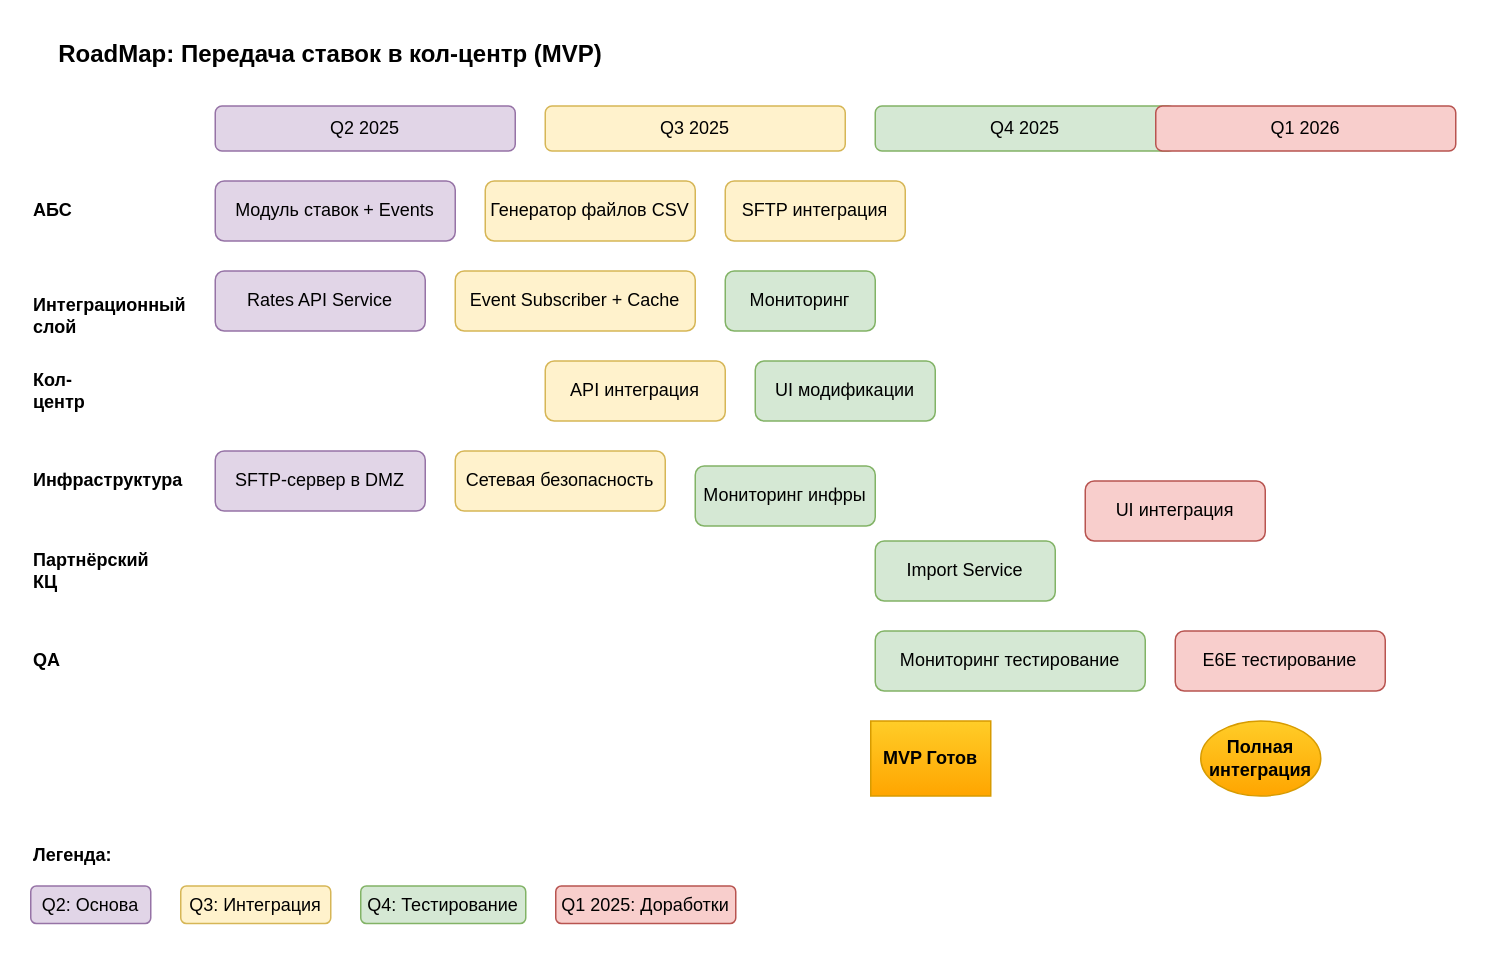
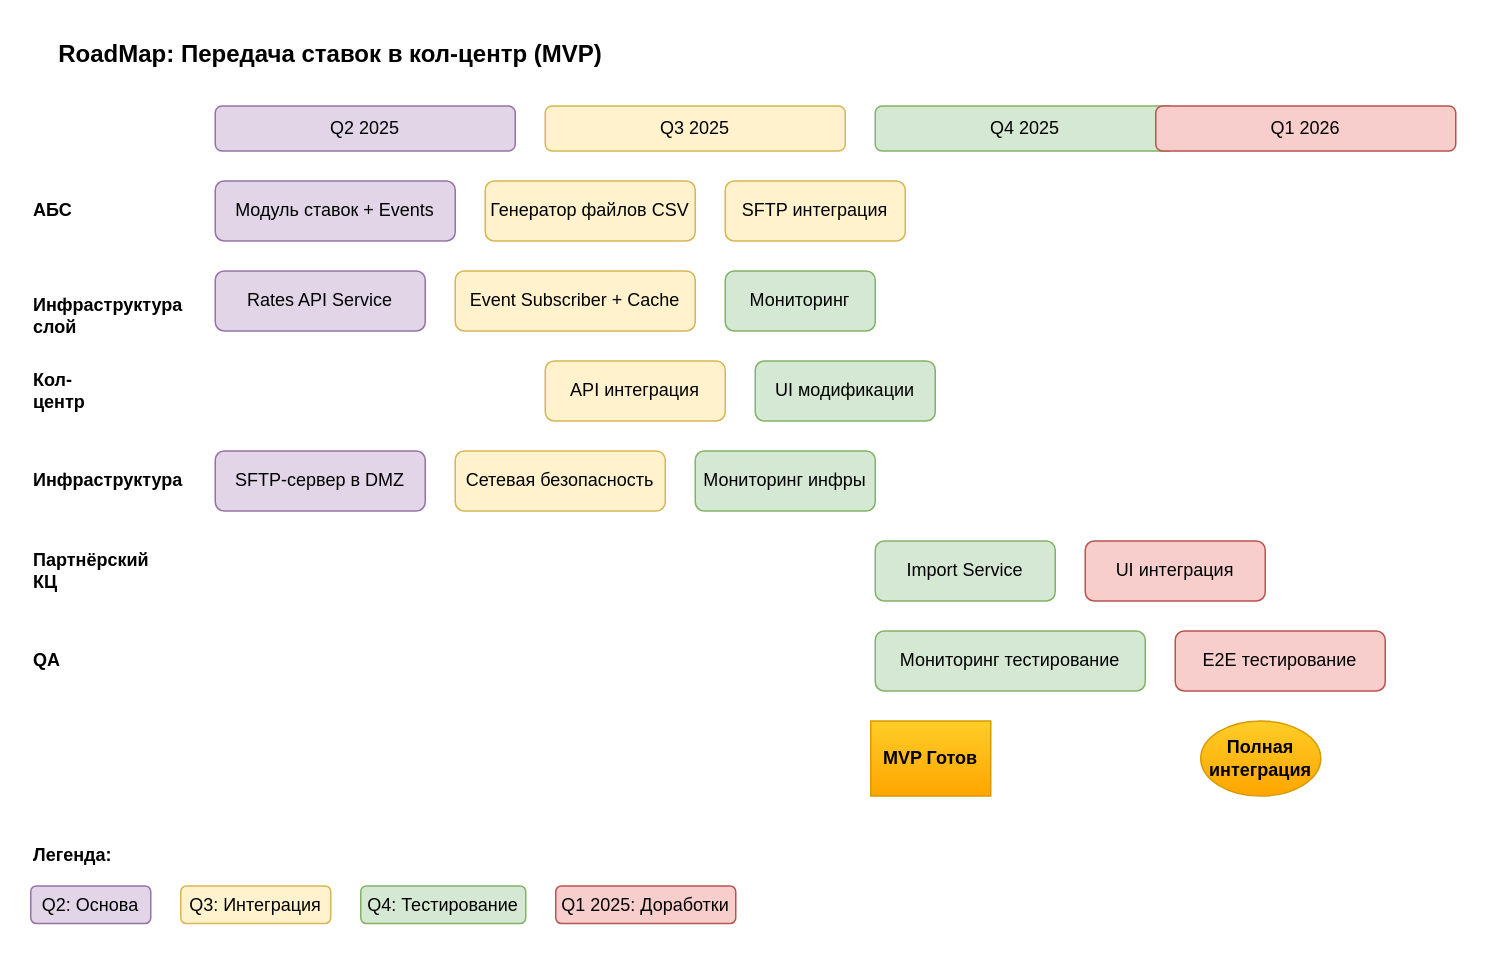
(70, 316) -> (70, 316)
(785, 496) -> (785, 481)
(1175, 511) -> (1175, 571)
(1280, 661) -> (1280, 661)
